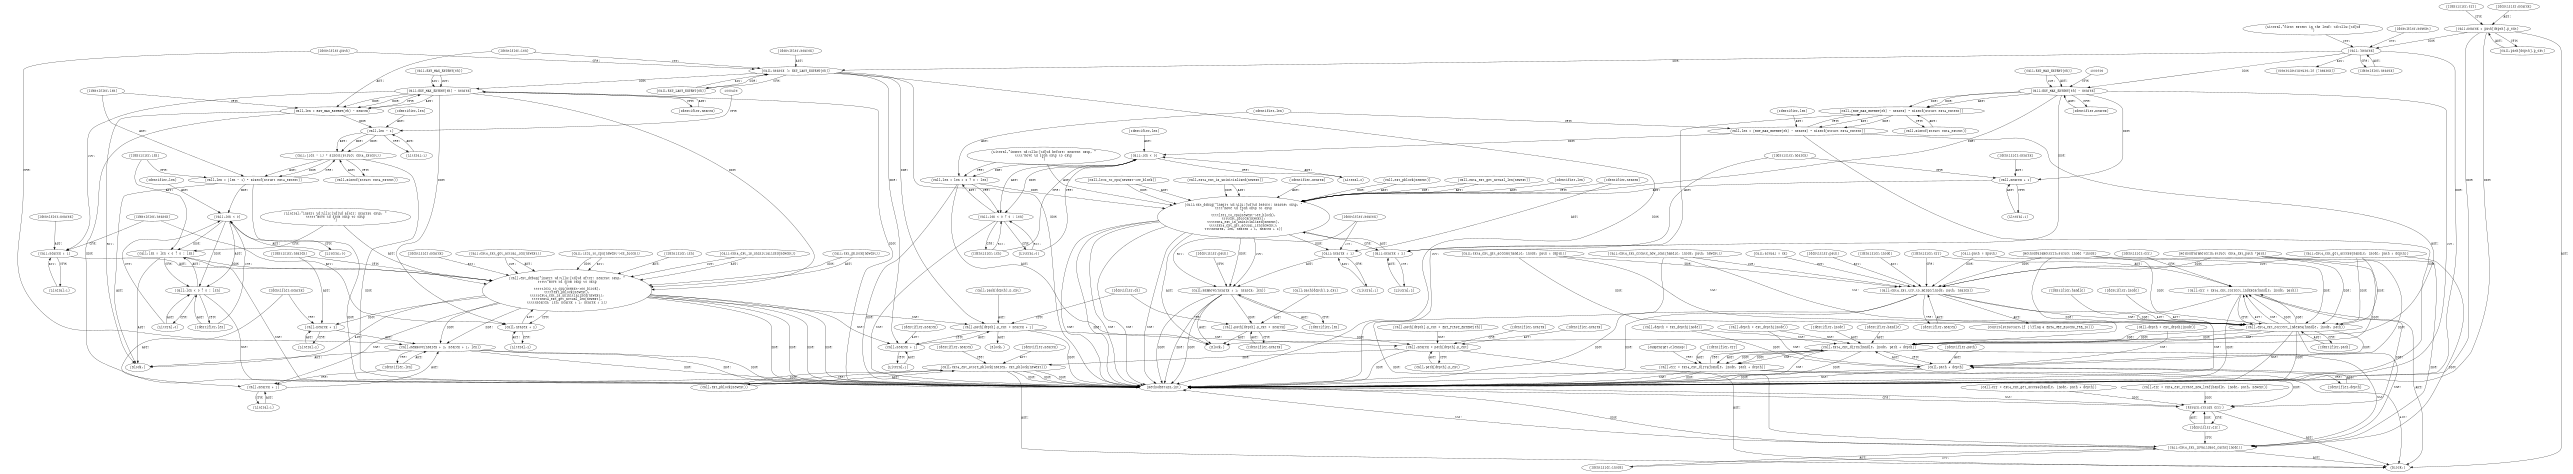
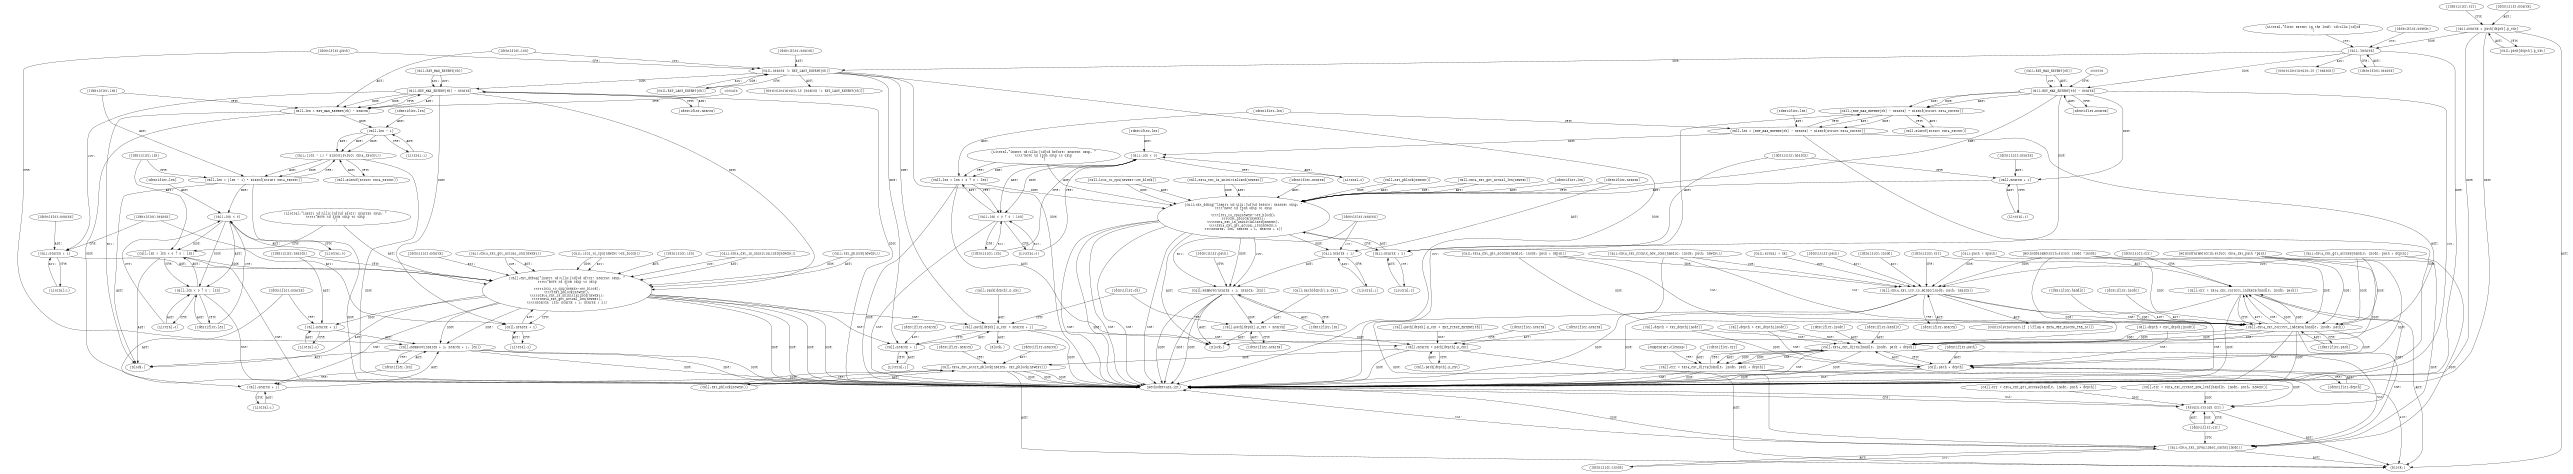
none -> (814, 91)
(575, 127) -> (547, 103)
(2091, 268) -> none
